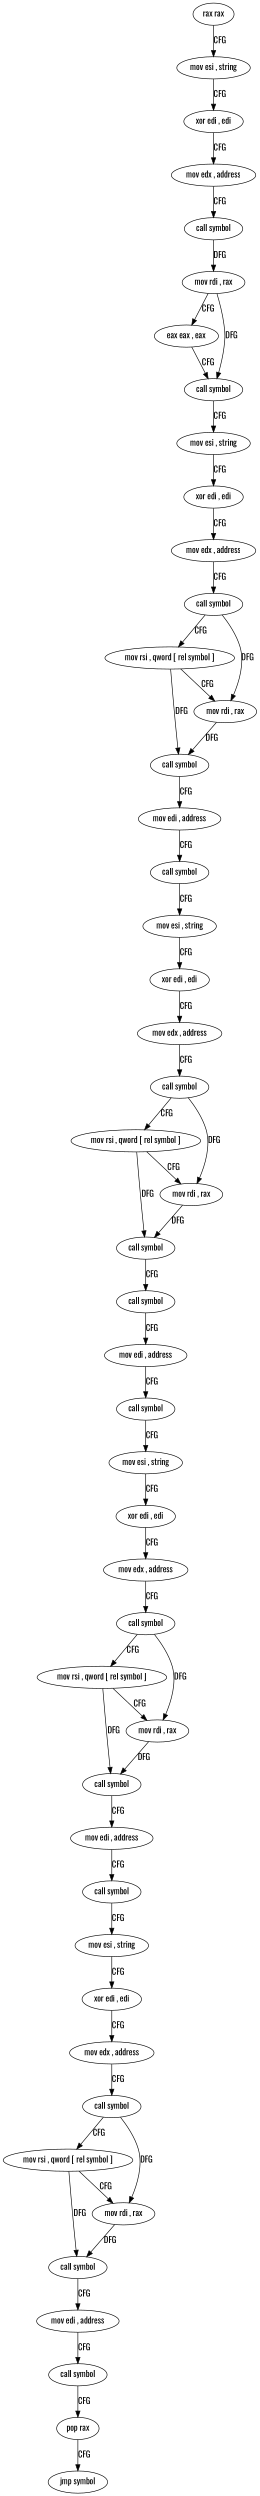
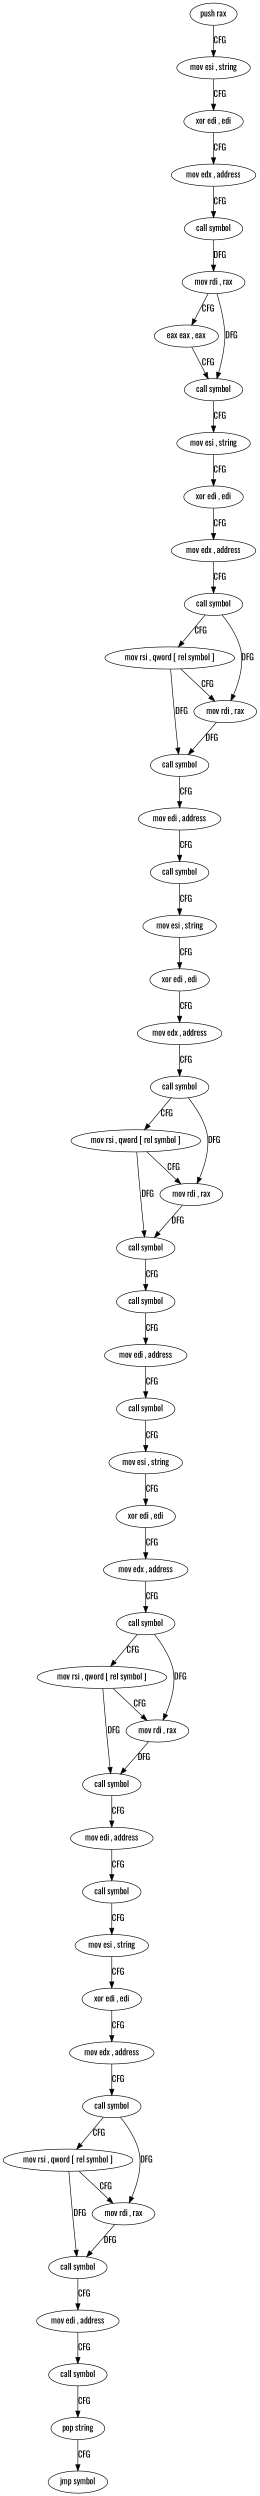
(214, 14) -> (214, 14)
(78, 2428) -> (78, 2428)
